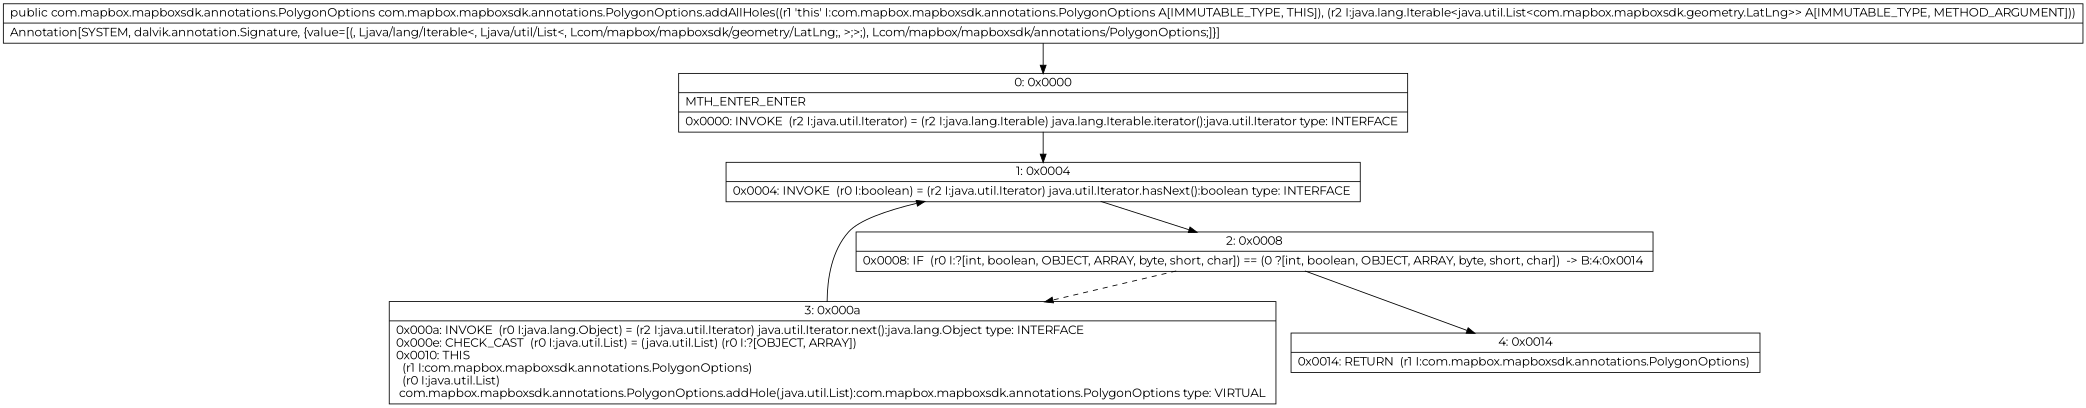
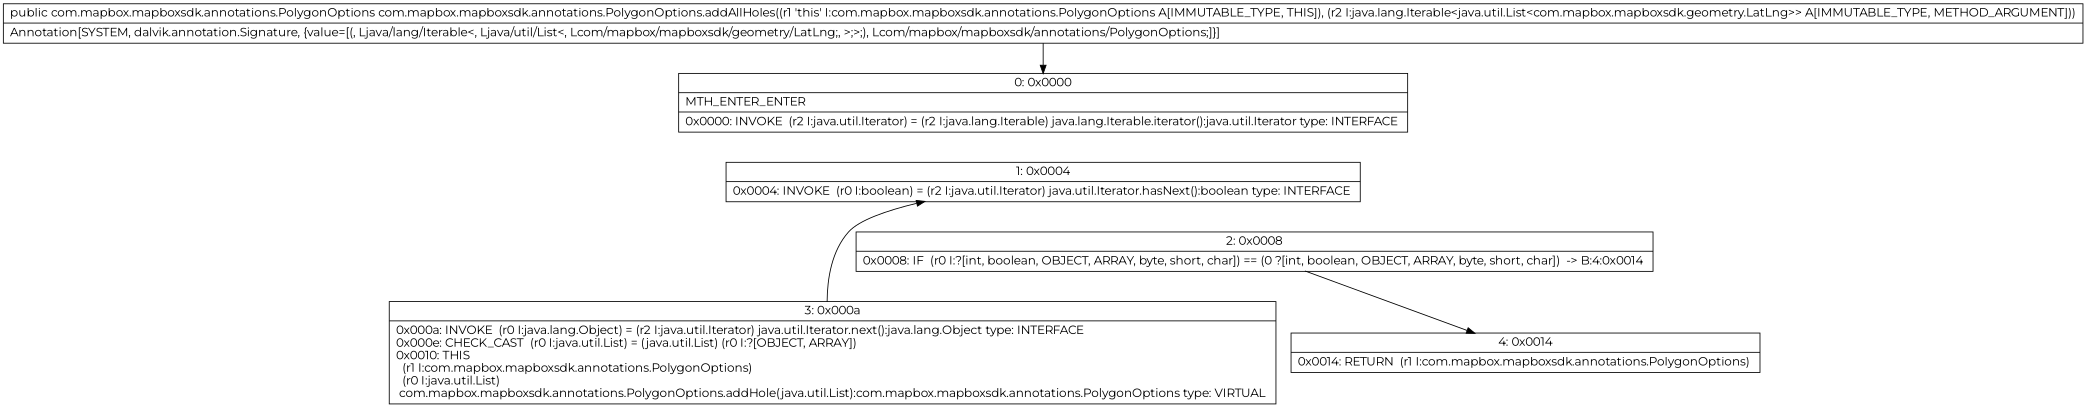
(1043, 143) -> none
(1145, 216) -> none
(1115, 285) -> none
